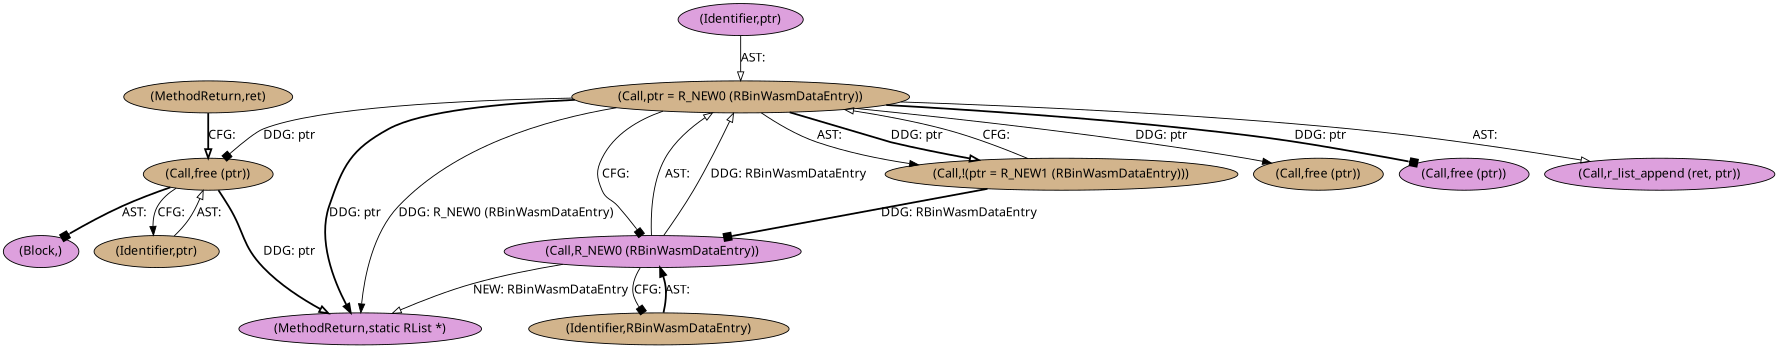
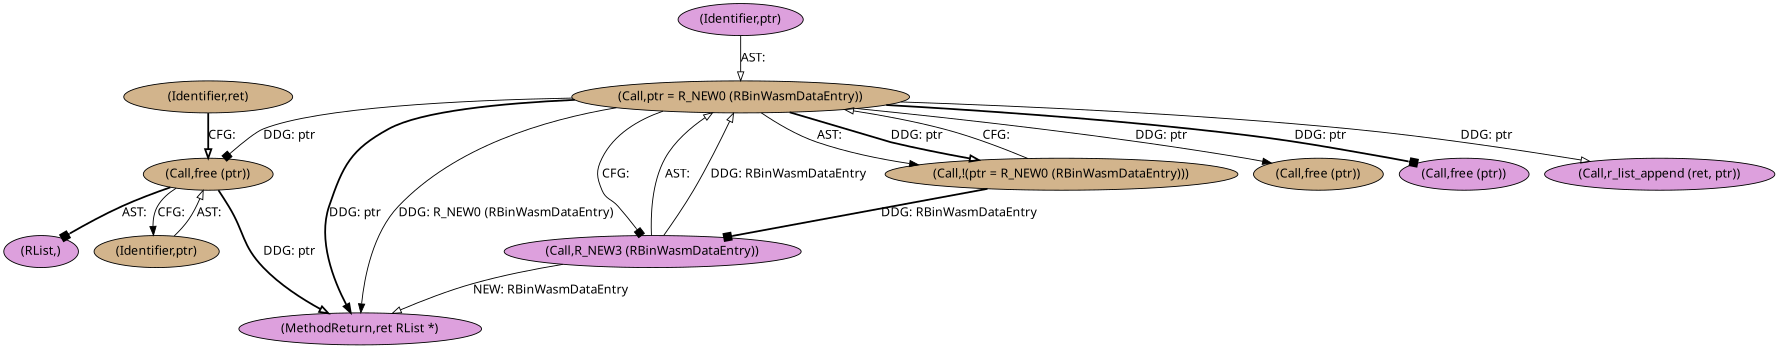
(208, 97) -> (208, 97)
(1487, 136) -> (1487, 136)
(1062, 174) -> (1062, 174)
(41, 252) -> (41, 252)
(653, 252) -> (653, 252)
(360, 329) -> (360, 329)
(659, 329) -> none
